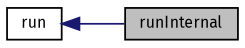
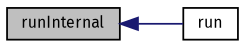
(102, 24) -> (161, 24)
